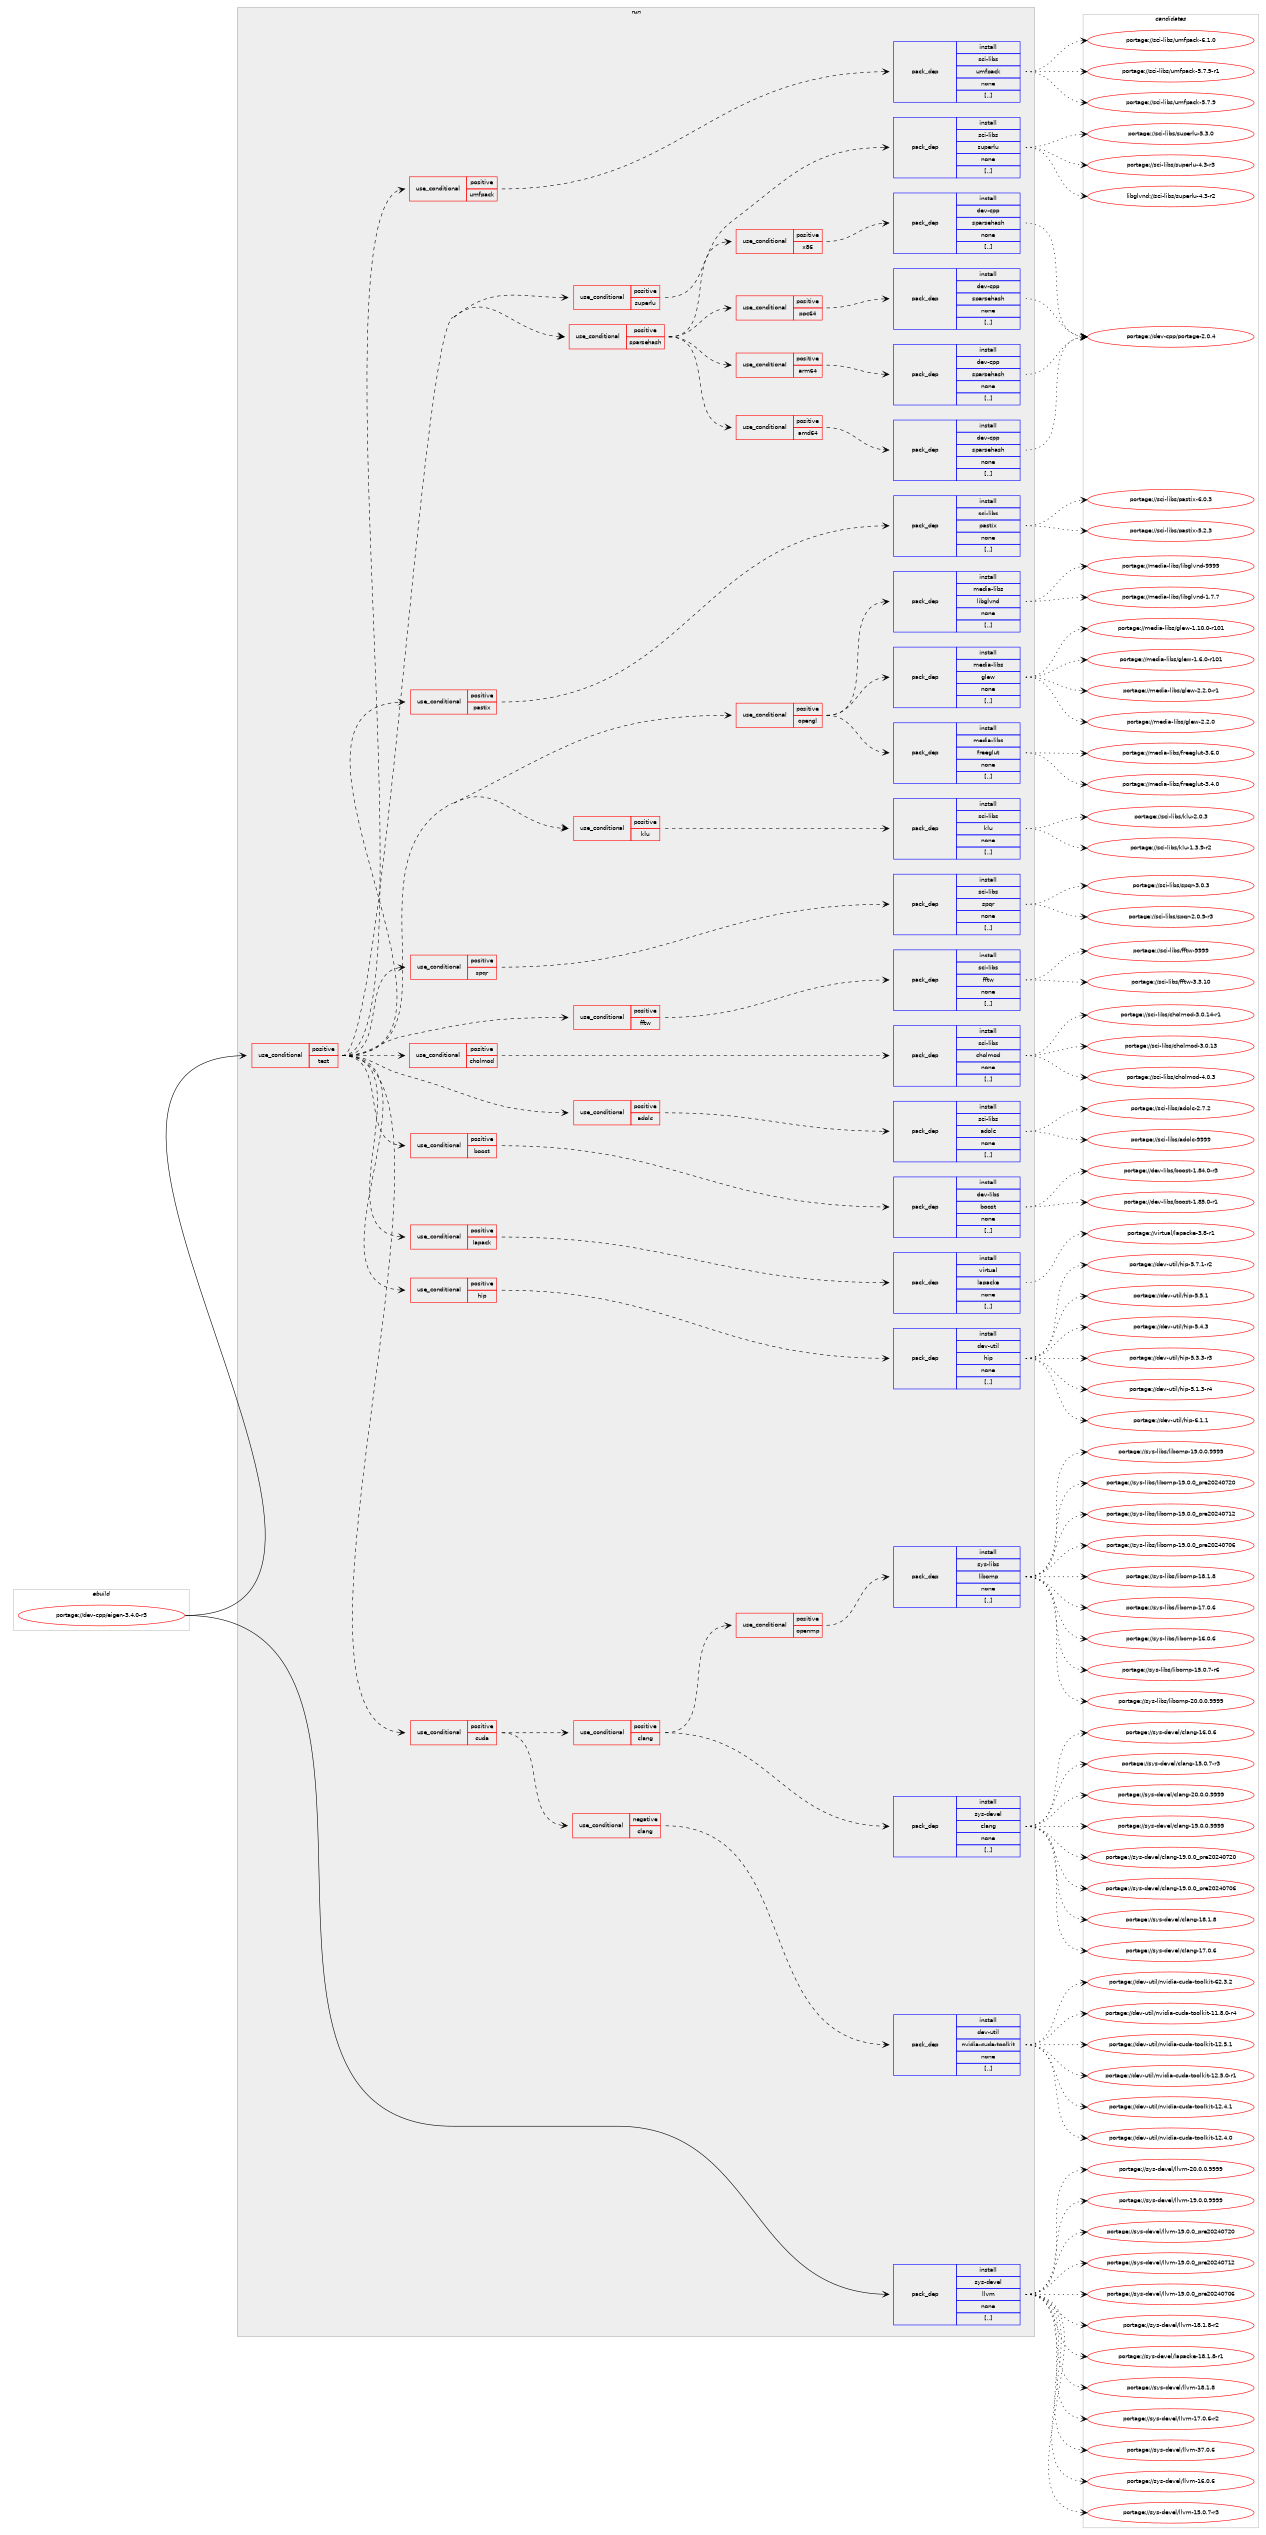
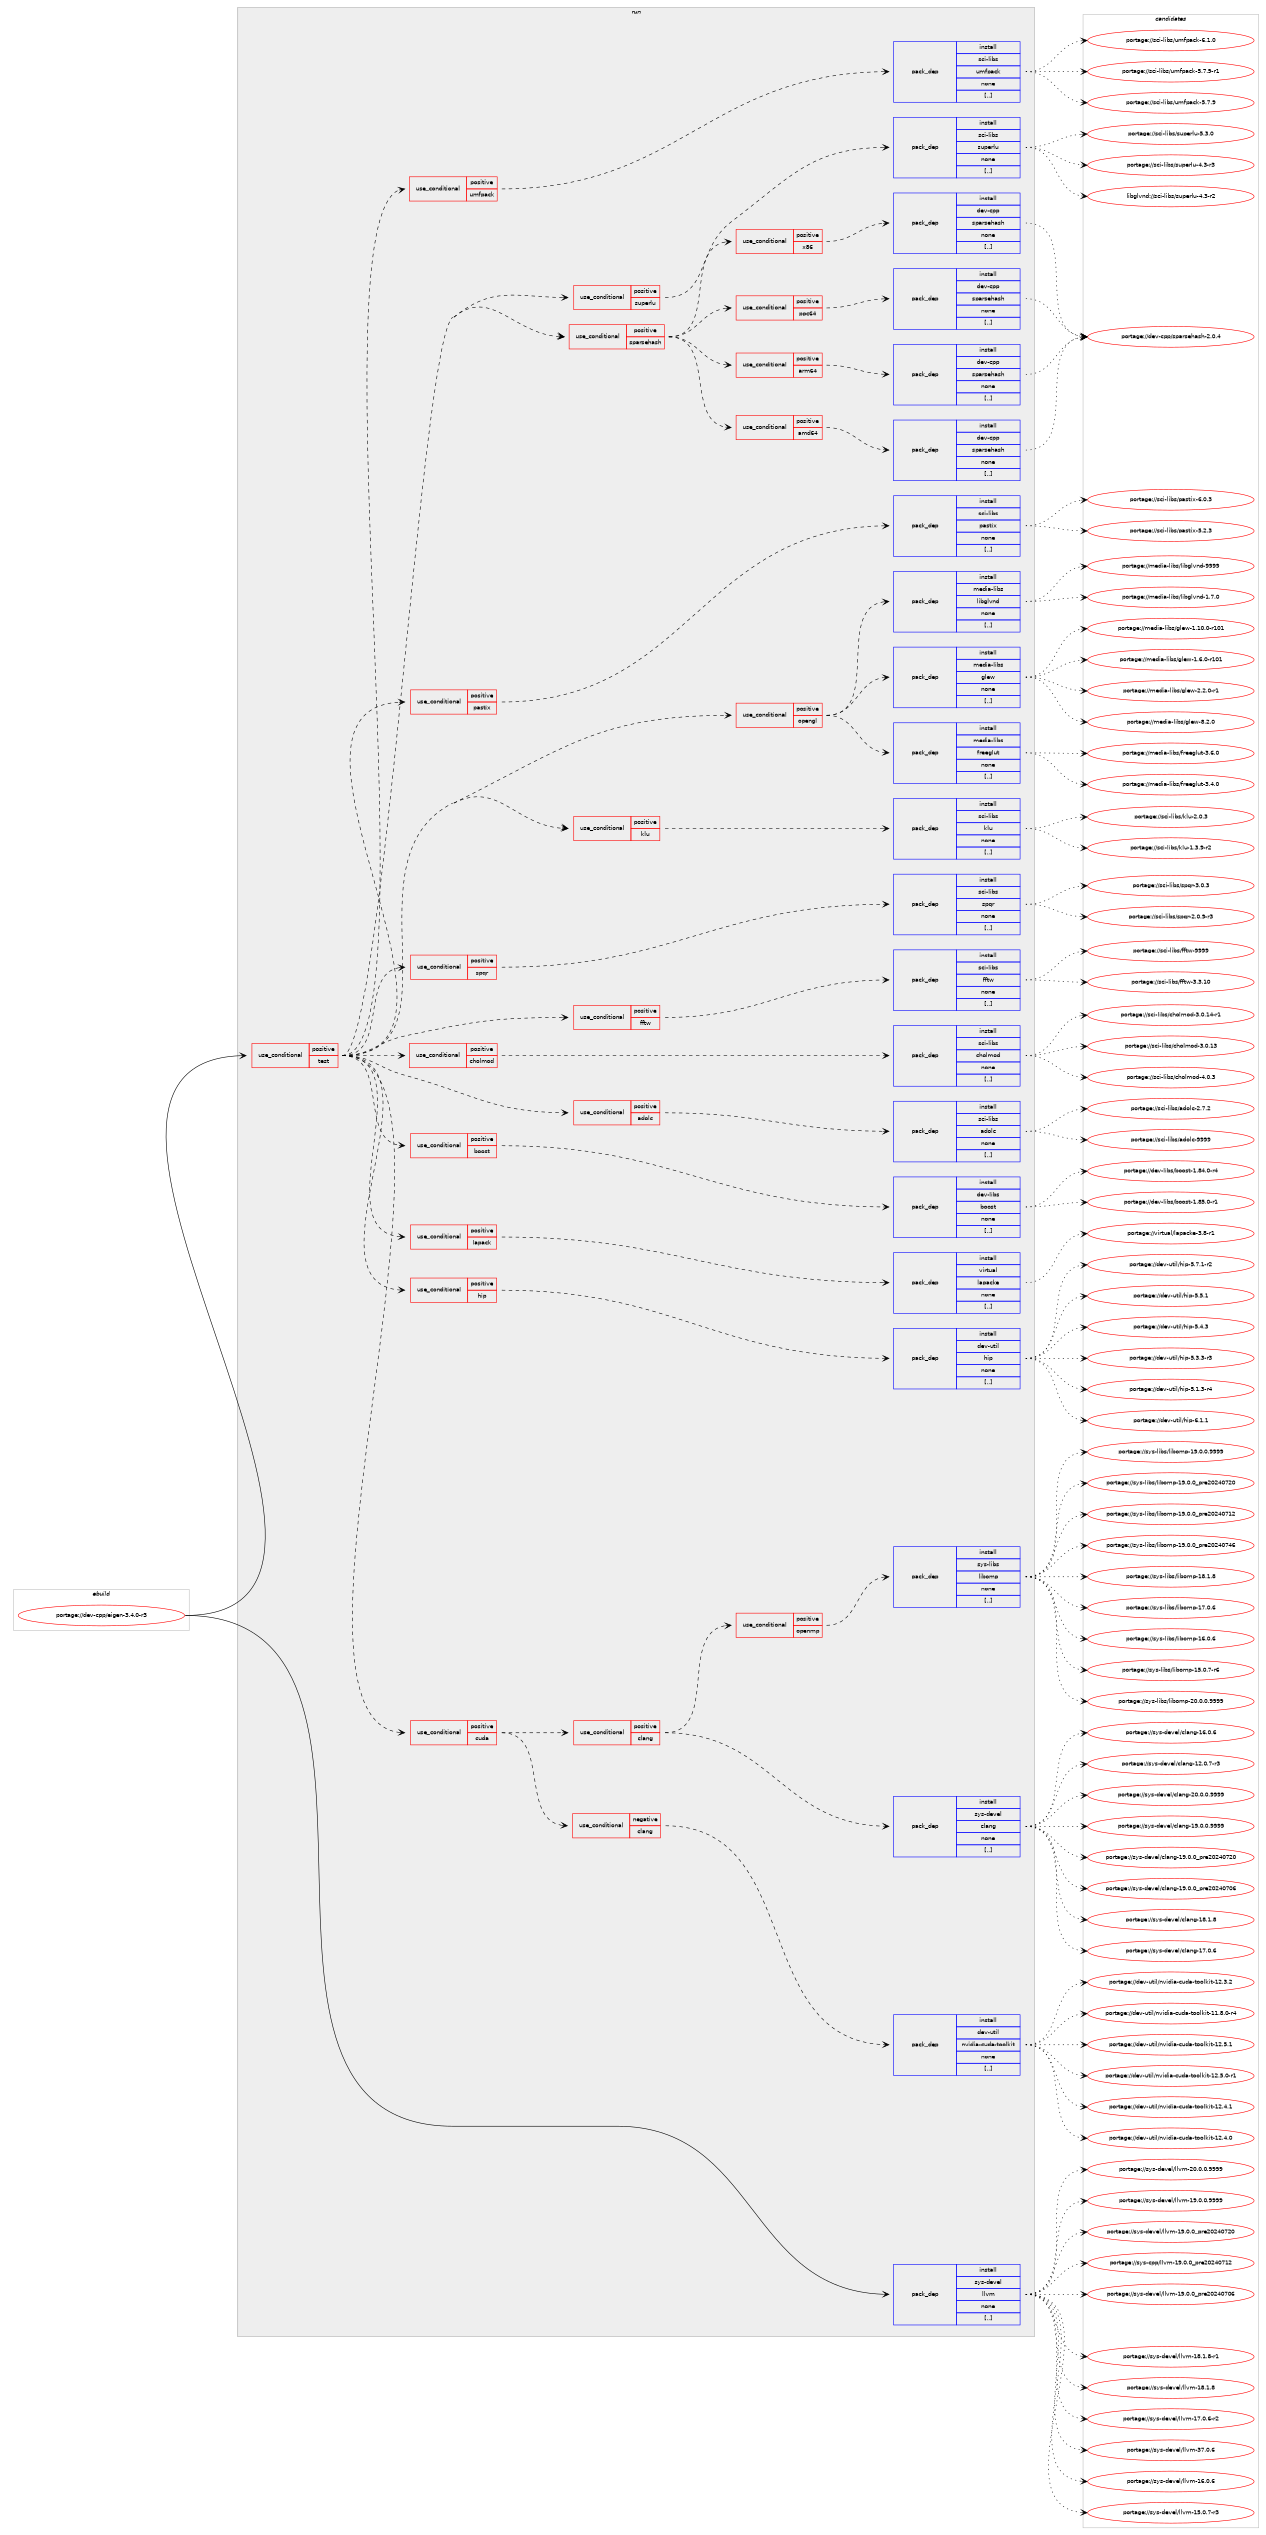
(1171, 337) -> (1171, 337)
(1171, 597) -> (1171, 597)
(1171, 722) -> (1171, 722)
(1171, 1171) -> (1171, 1171)
(1171, 1546) -> (1171, 1546)
(1171, 1764) -> (1171, 1764)
(1171, 1982) -> (1171, 1982)
(1171, 2263) -> (1171, 2263)
(1171, 2326) -> none
(1171, 2357) -> (1171, 2357)
